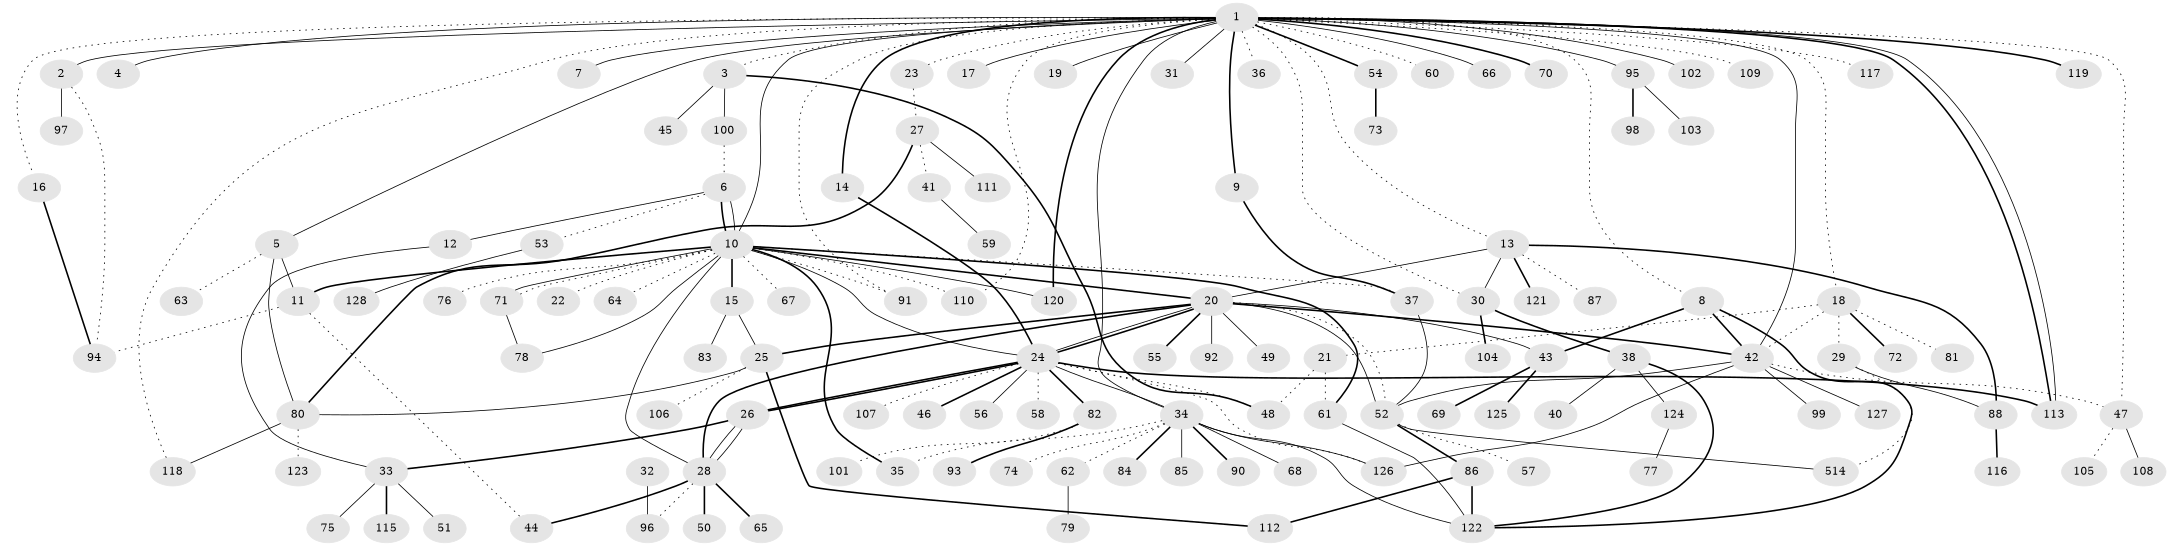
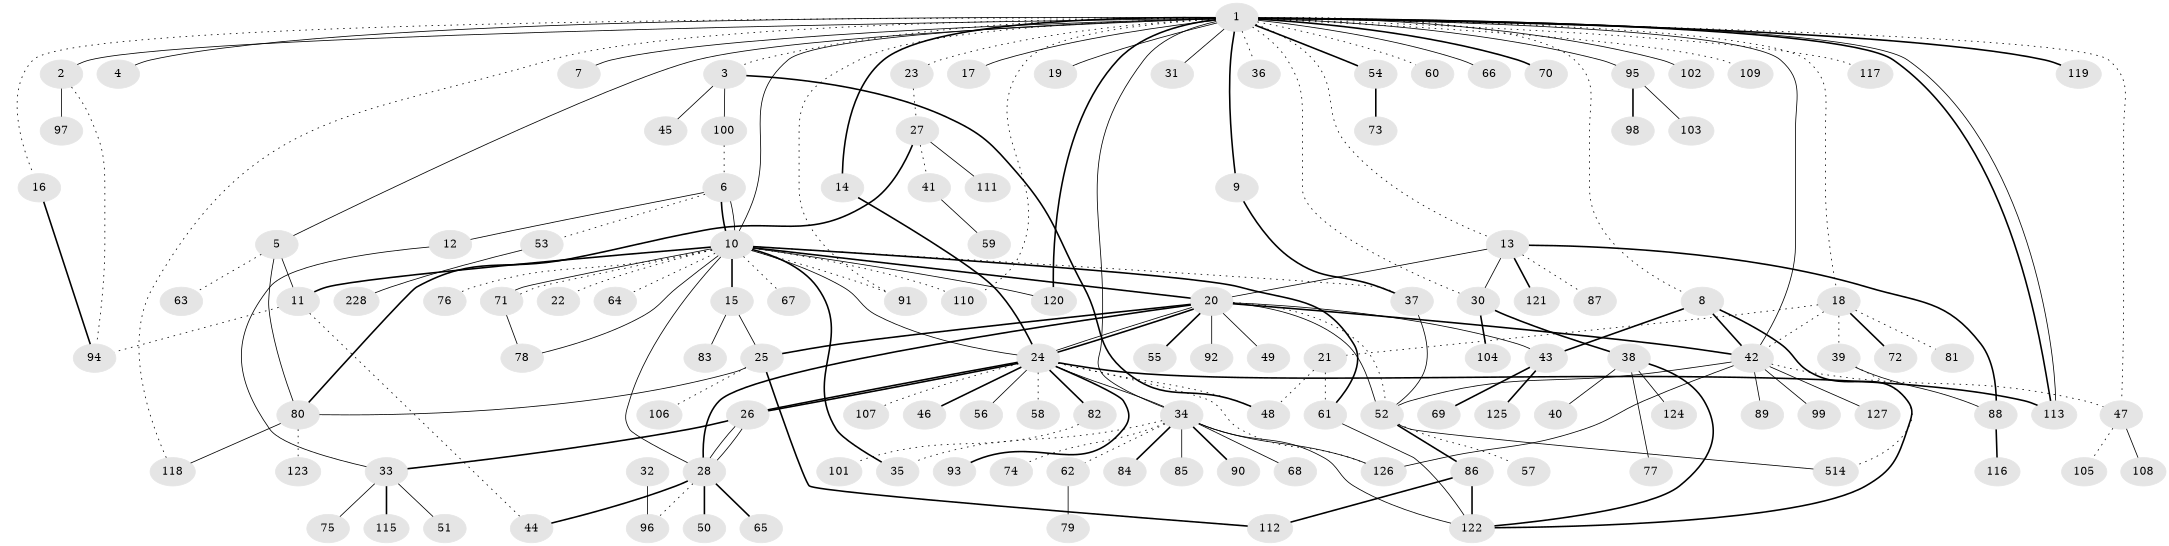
(357, 301) -> (357, 301)
(1839, 358) -> (1839, 358)
none -> (1762, 415)
(1663, 443) -> (1640, 415)
(1017, 446) -> (1102, 447)
